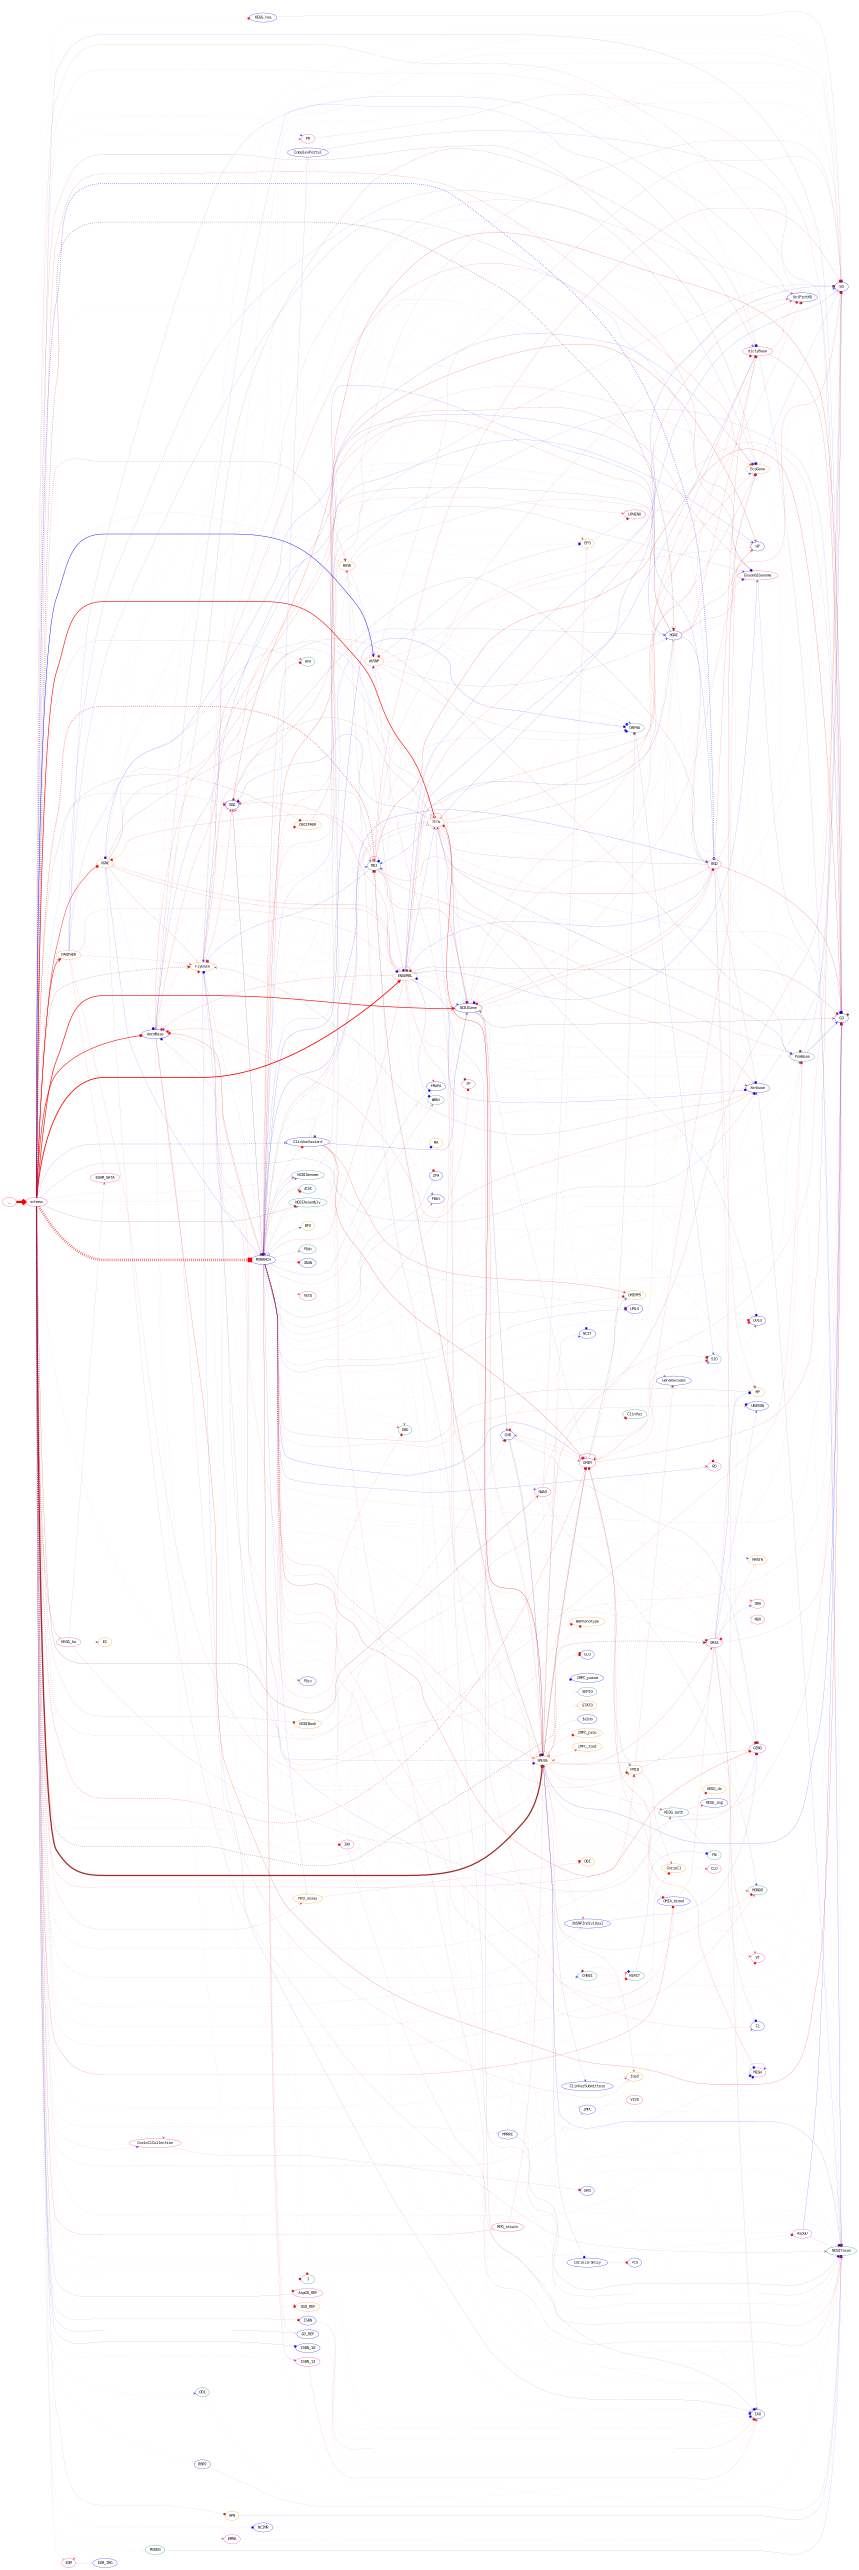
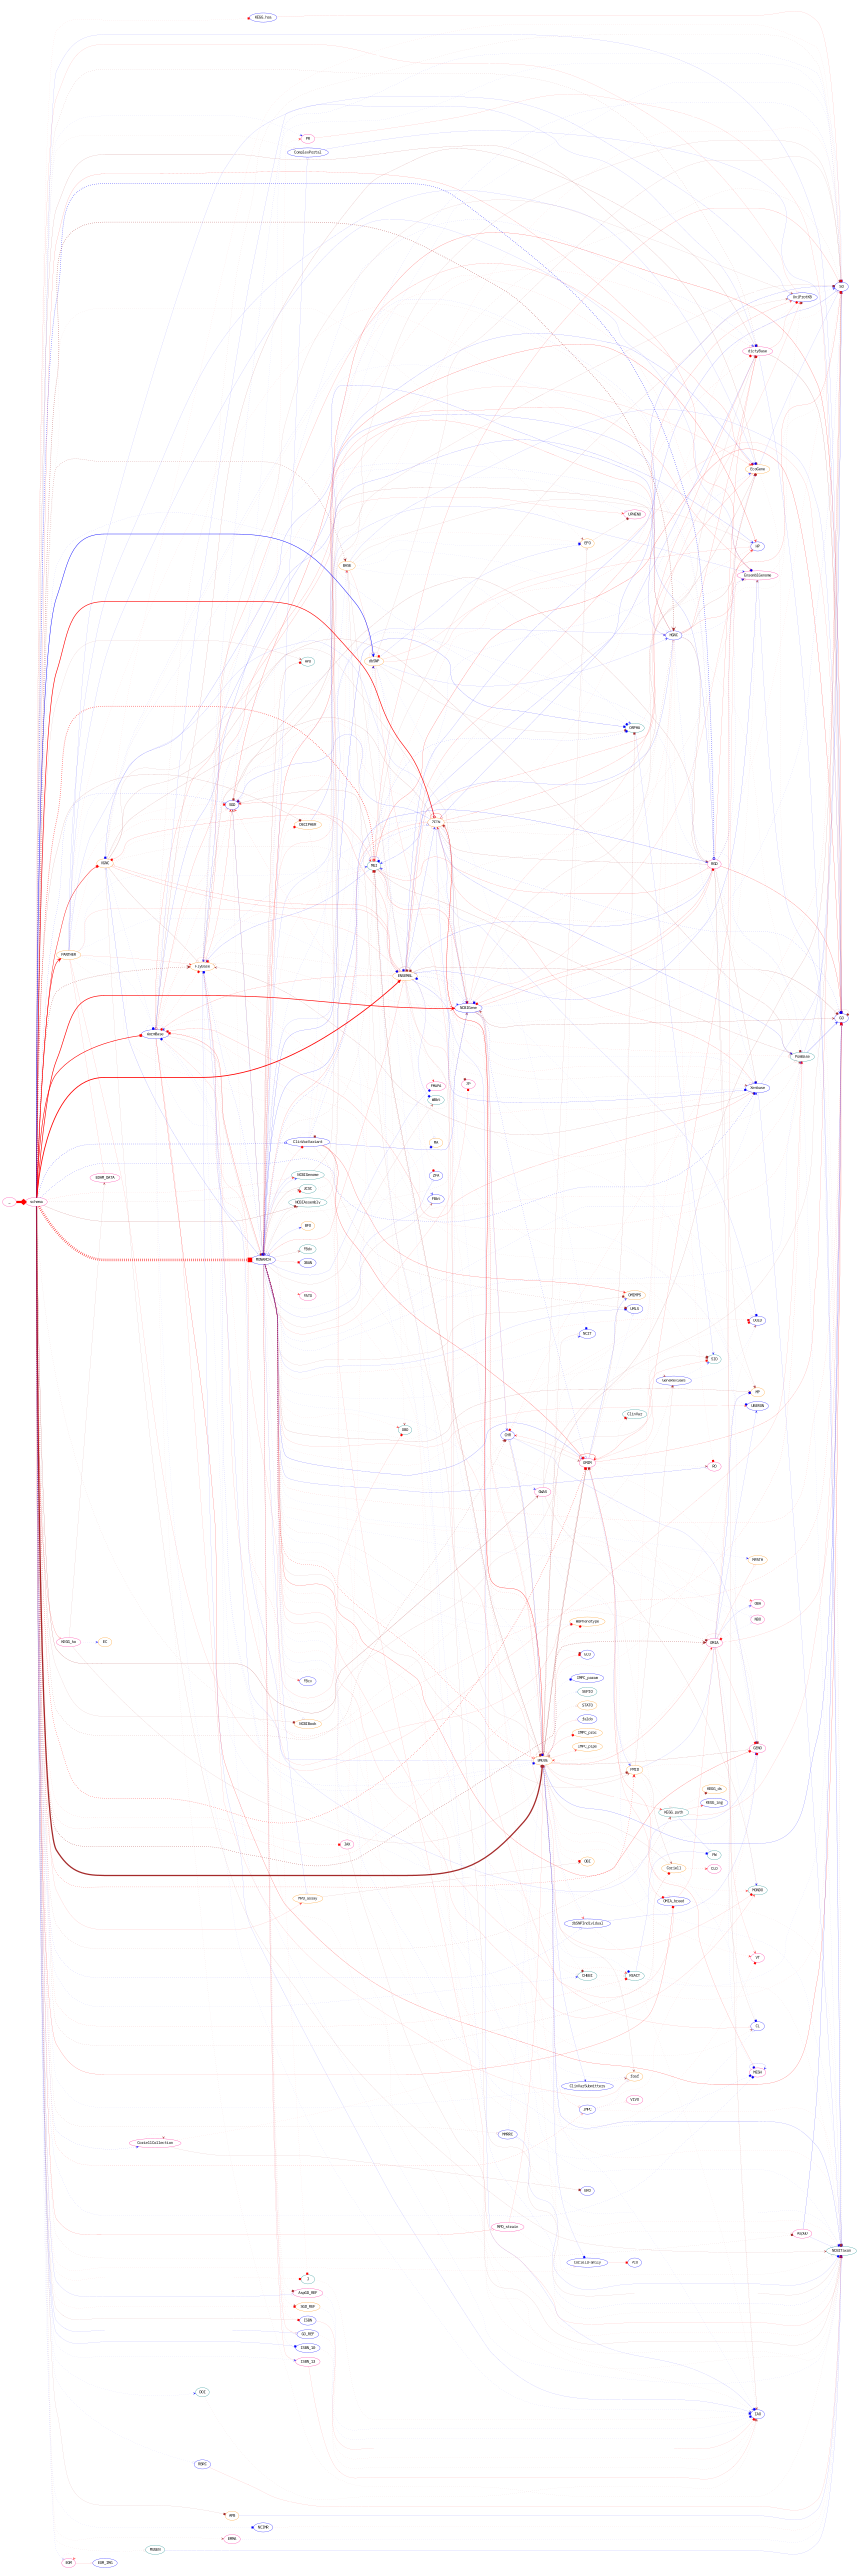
(436, 1086) -> (436, 1086)
(587, 1747) -> (587, 1747)
